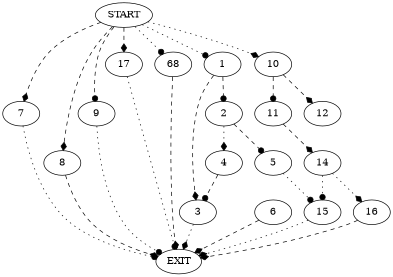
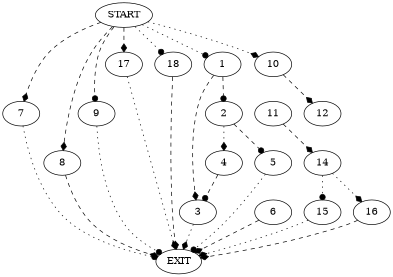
(173, 64) -> (173, 64)
(273, 86) -> none
(150, 159) -> (150, 159)
(296, 186) -> (233, 213)
